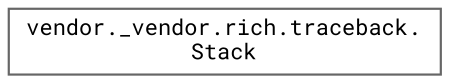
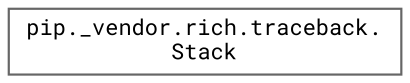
(225, 42) -> (205, 42)
